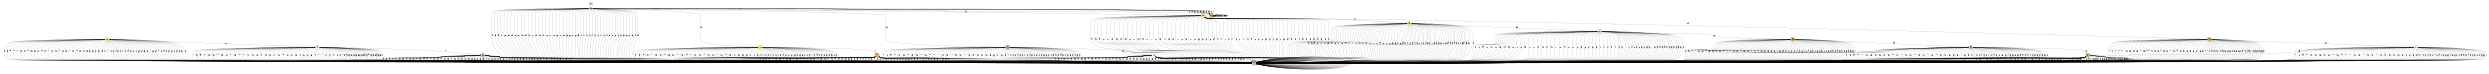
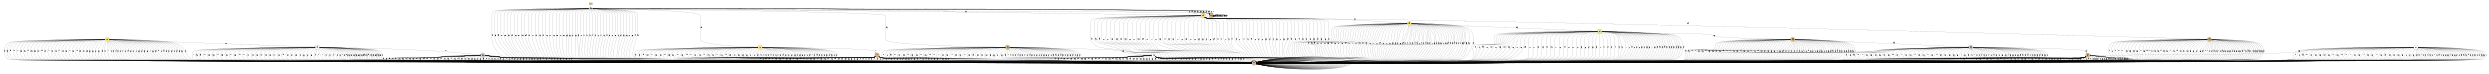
(2312, 43) -> none
